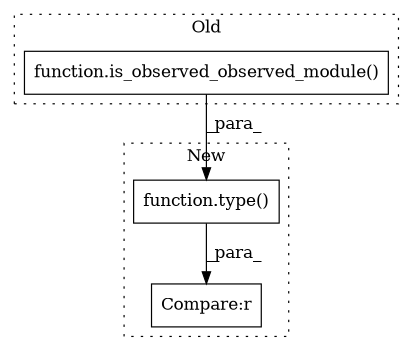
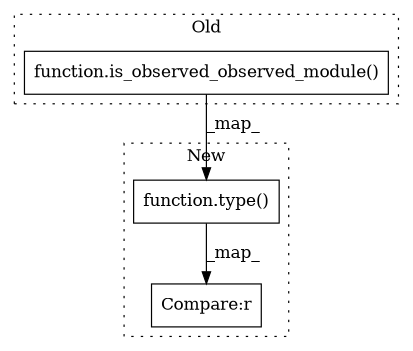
(234, 125) -> (233, 125)
(234, 254) -> (233, 254)
